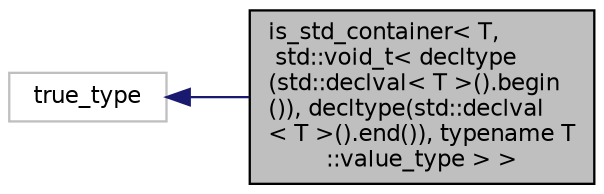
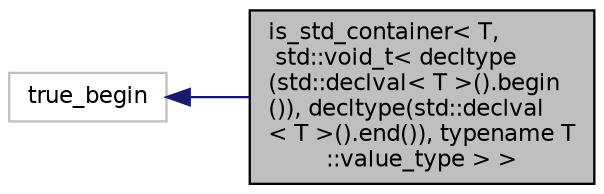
(88, 97) -> (88, 97)
